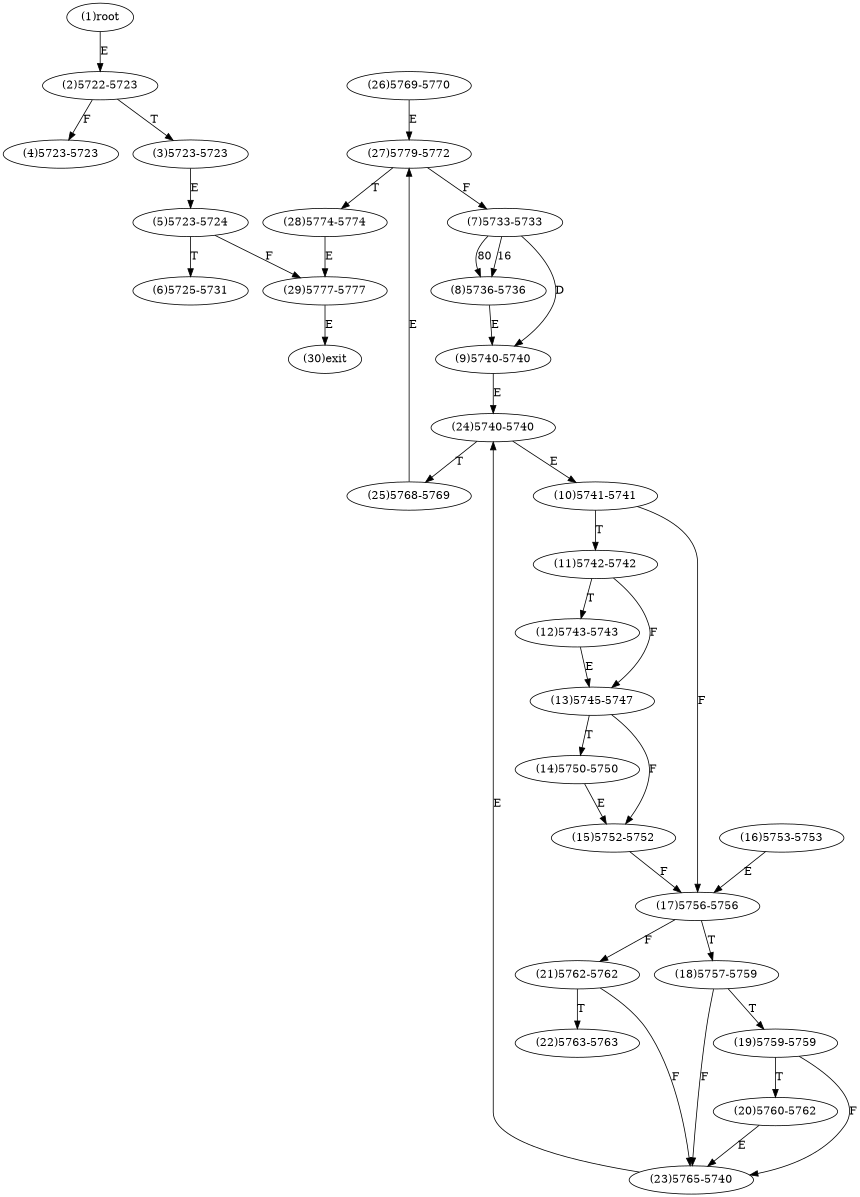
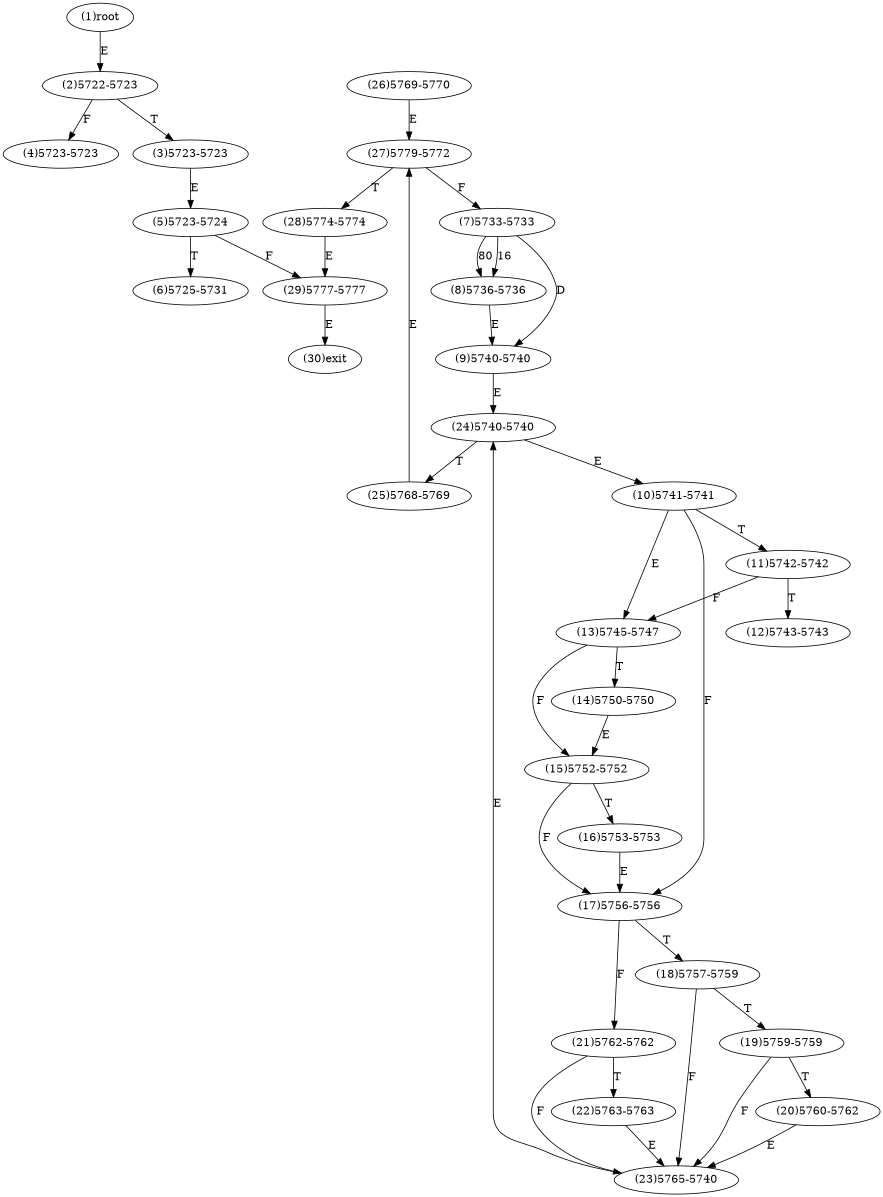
(584, 663) -> (648, 561)
none -> (601, 800)
none -> (642, 1143)
